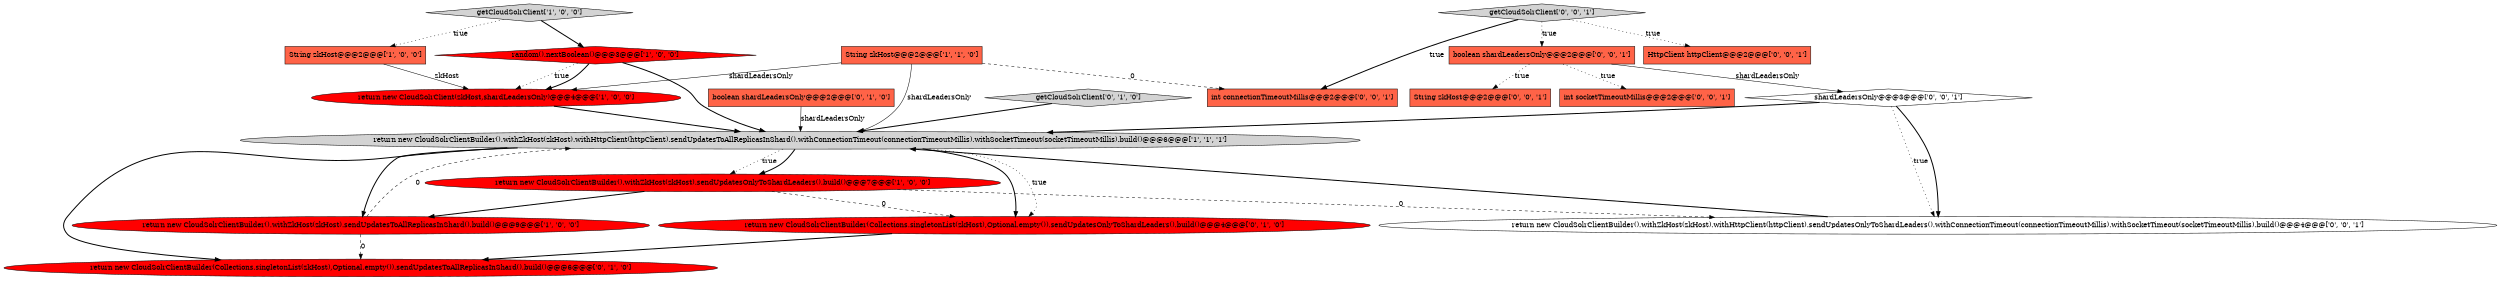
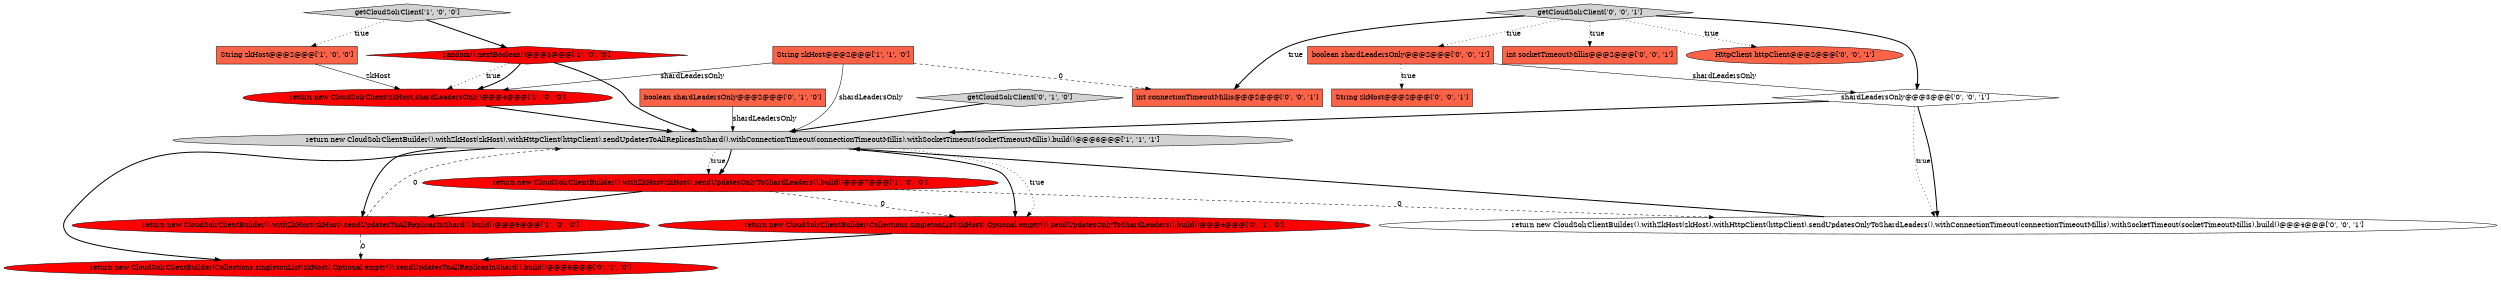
none -> (1803, 26)
(1727, 55) -> (1795, 55)
(1592, 76) -> (1590, 32)
